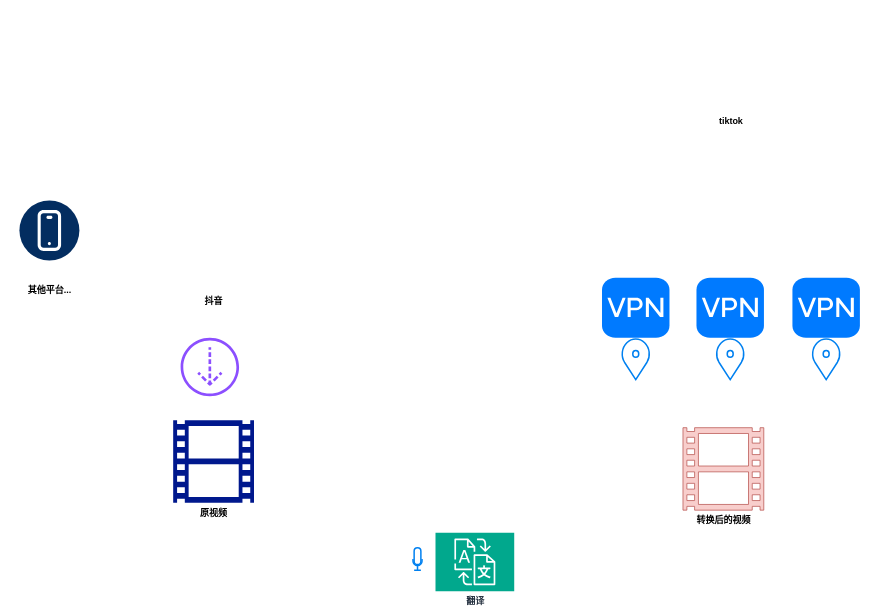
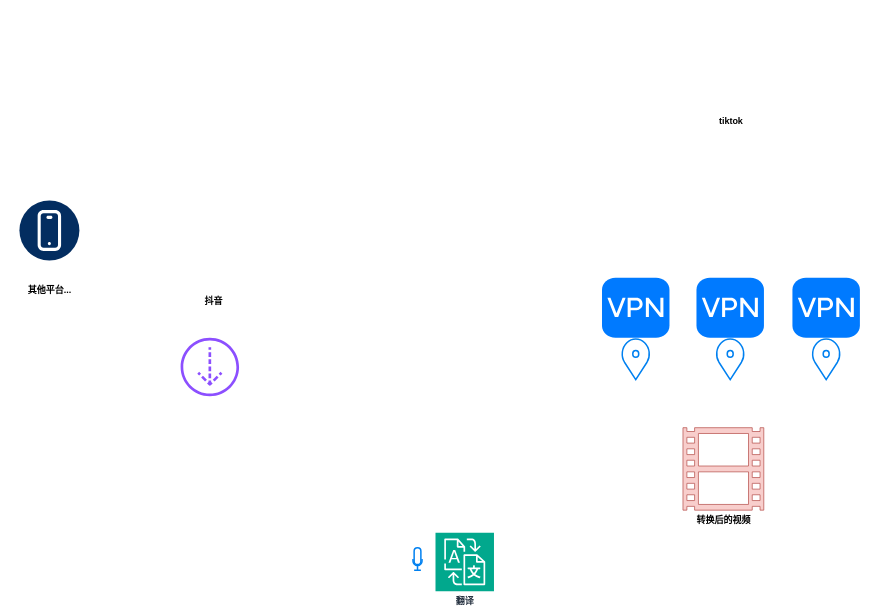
(213, 462) -> none
(475, 562) -> (465, 562)
